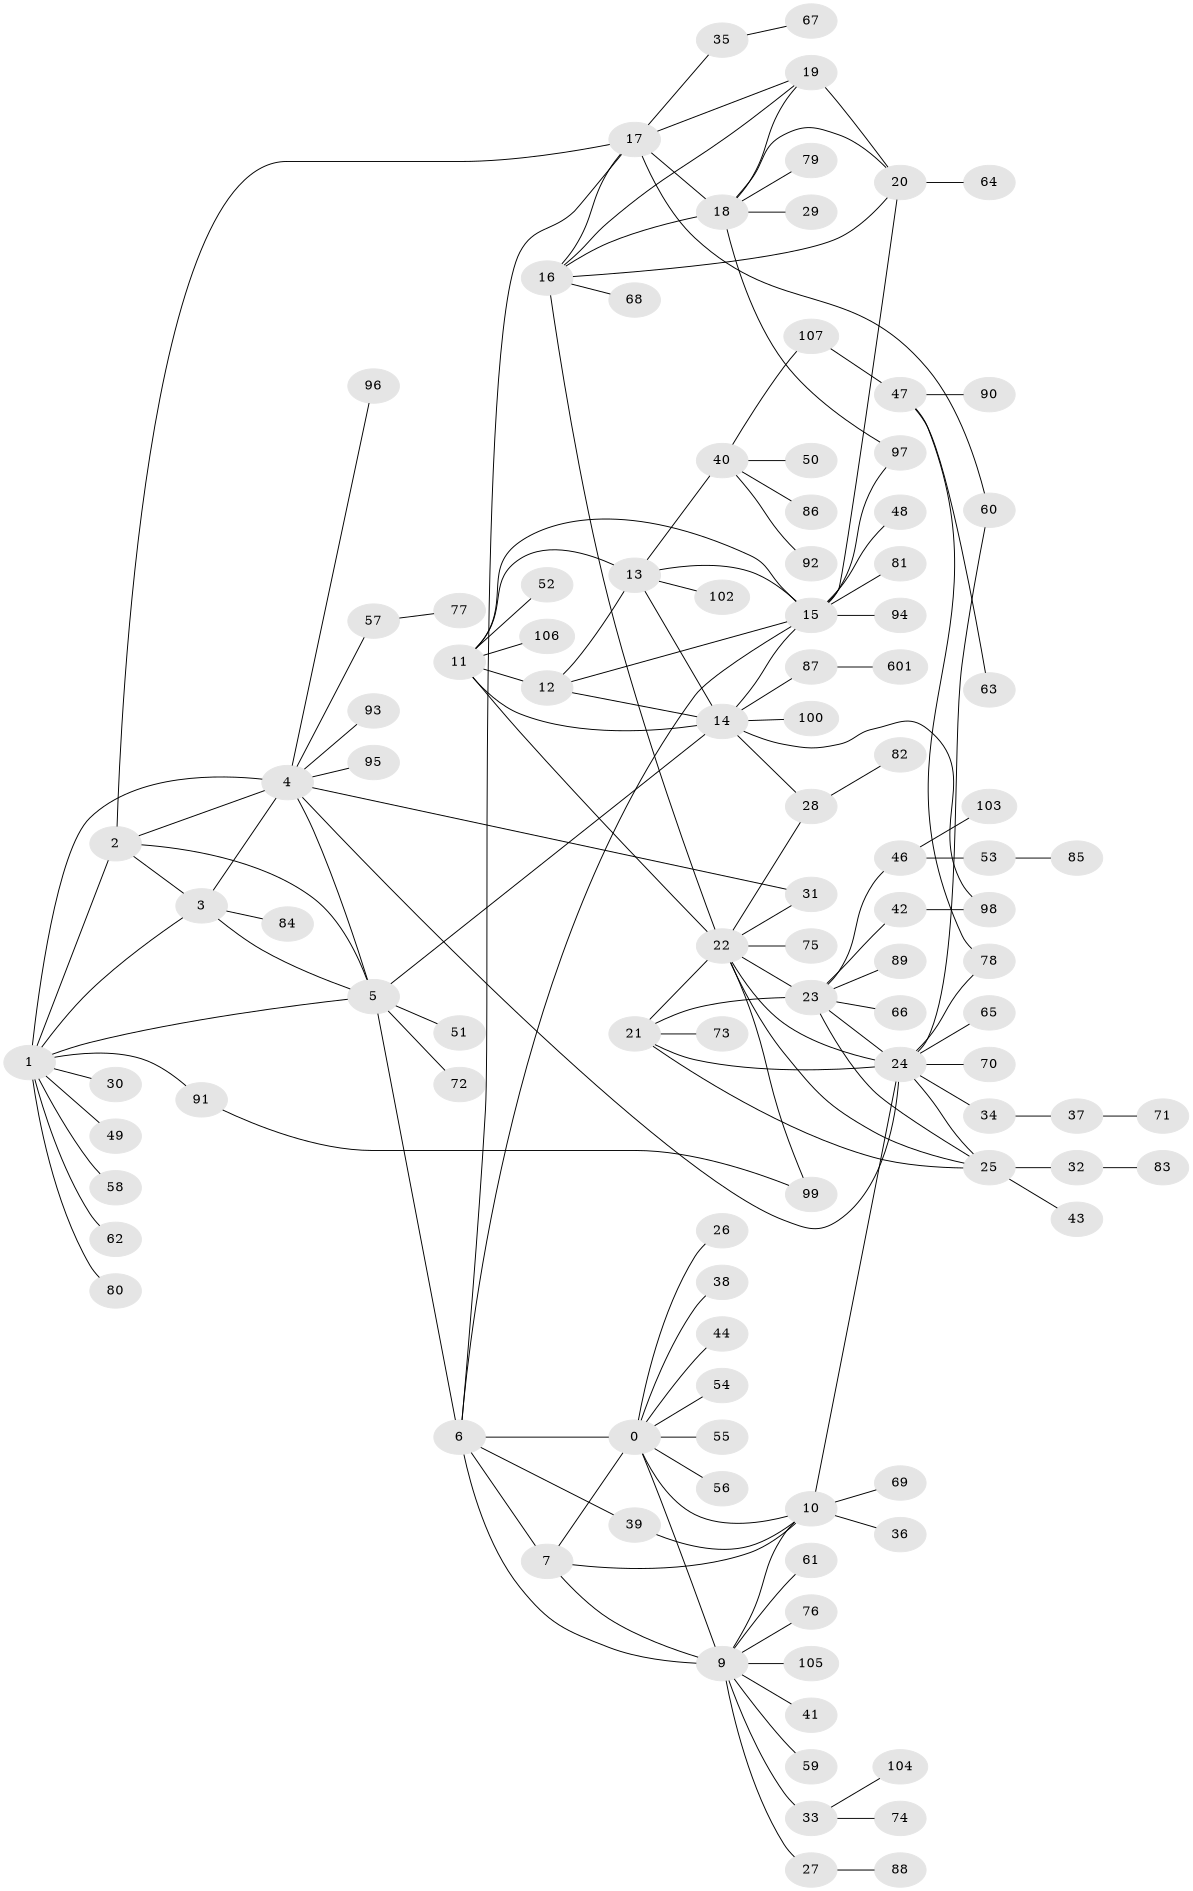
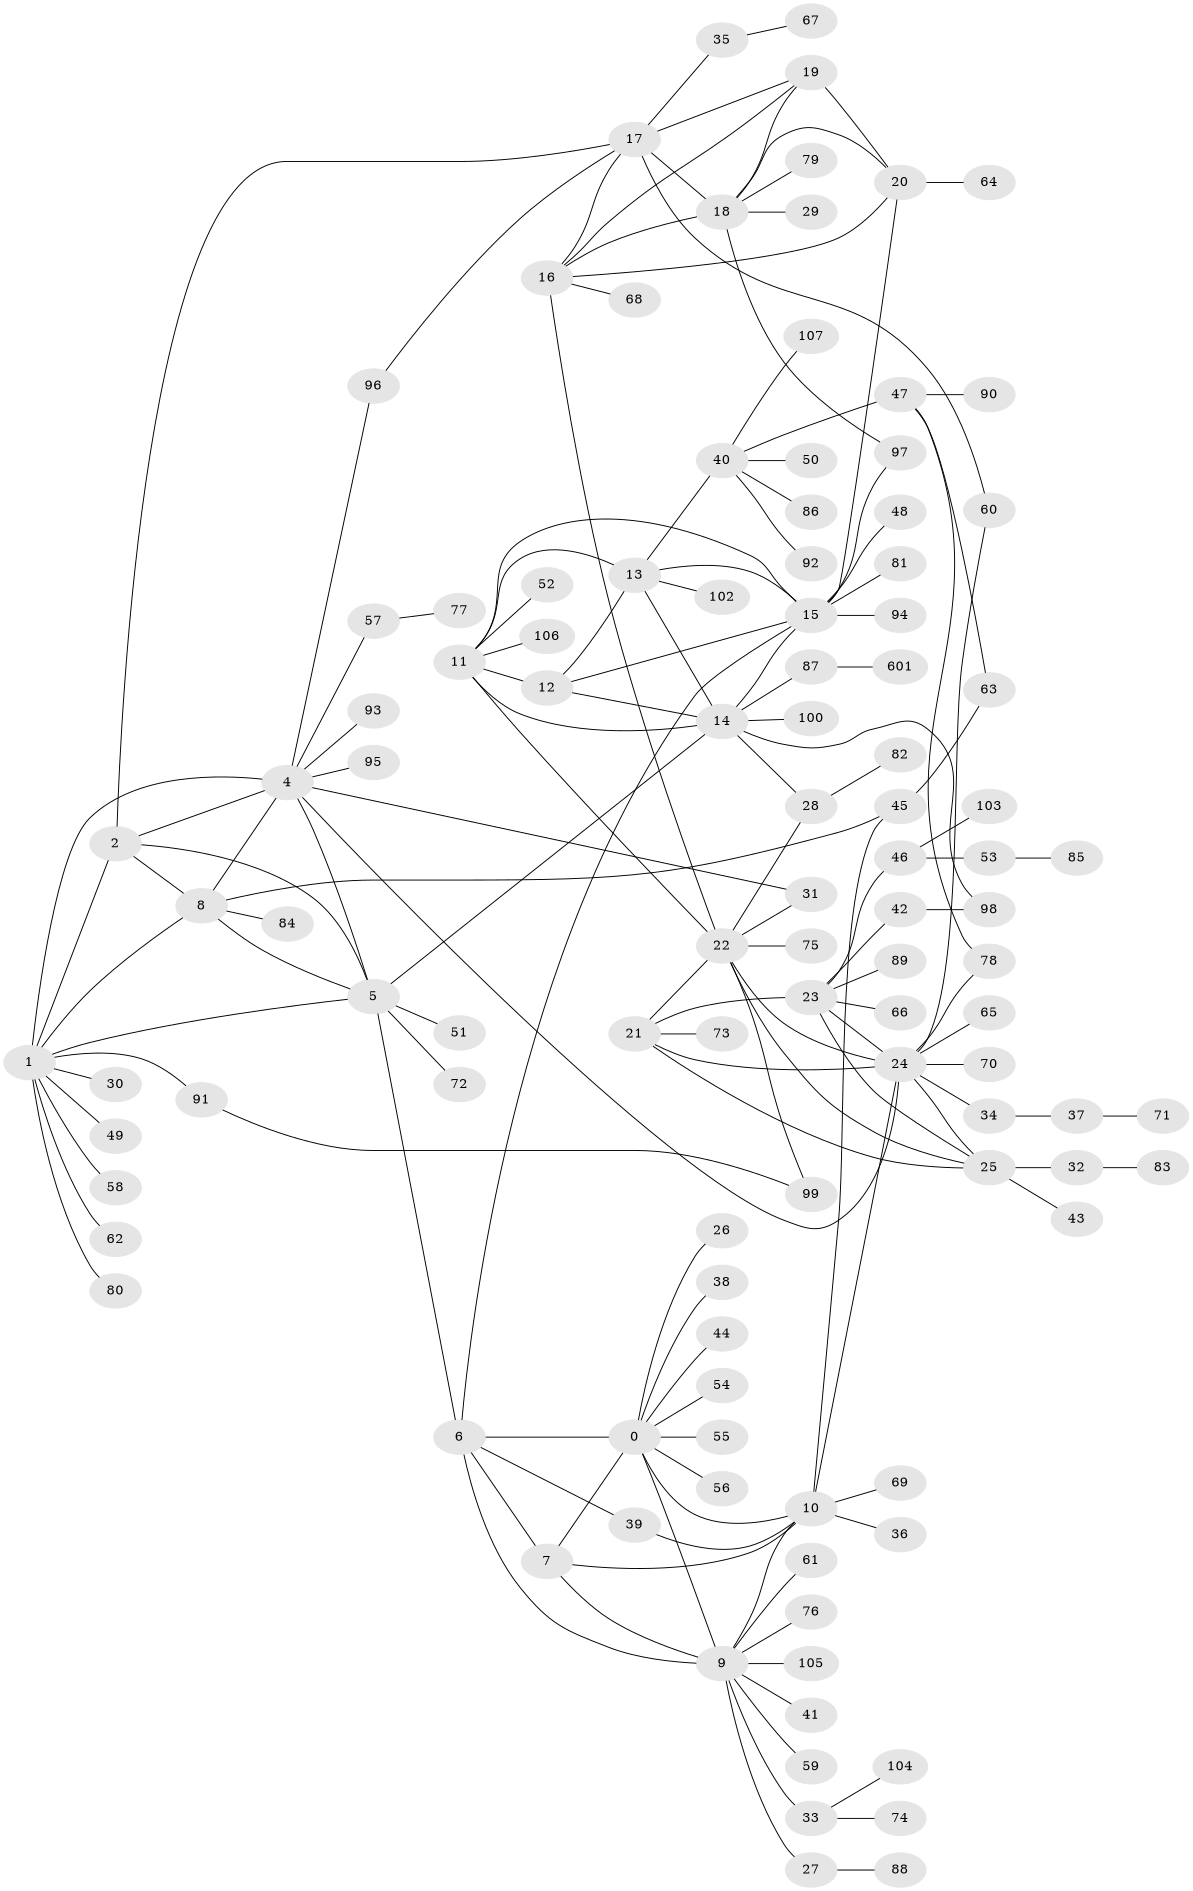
(856, 366) -> (810, 425)
(487, 764) -> (489, 249)
none -> (900, 806)
(202, 906) -> (202, 906)
(767, 972) -> none
